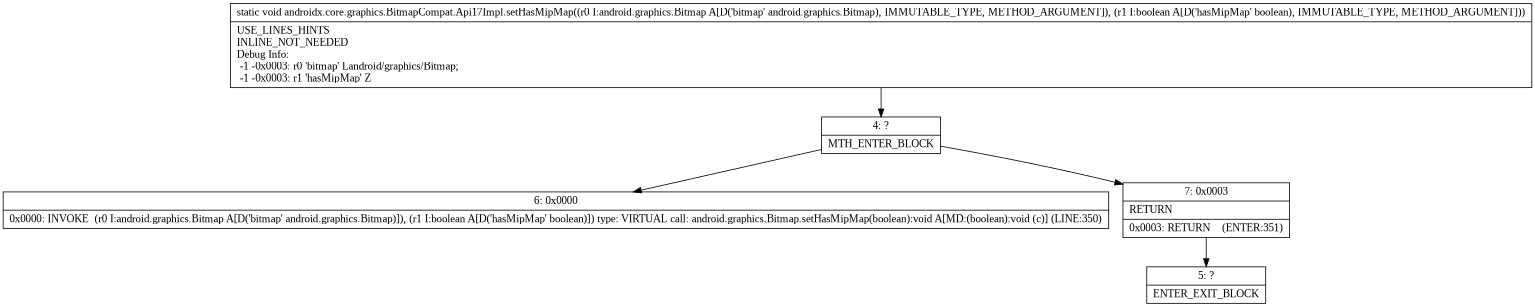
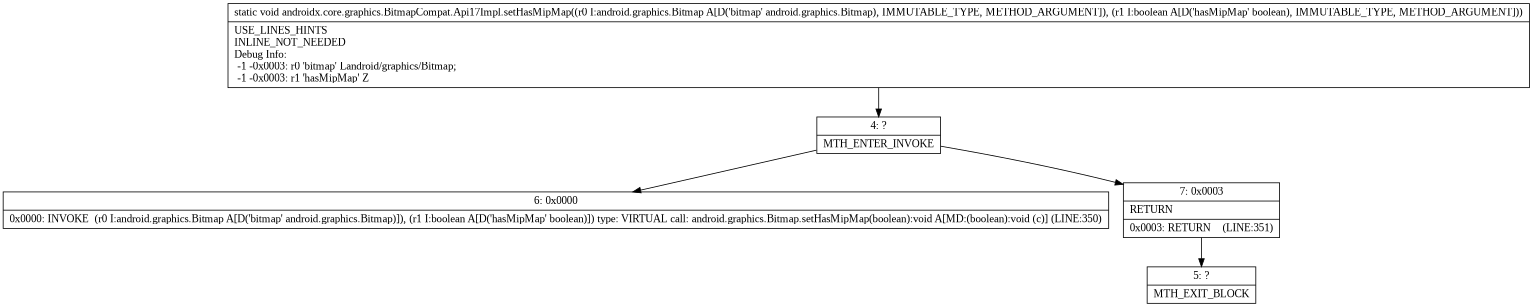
(881, 144) -> (879, 144)
(1206, 228) -> (1201, 228)
(1206, 294) -> (1201, 294)
